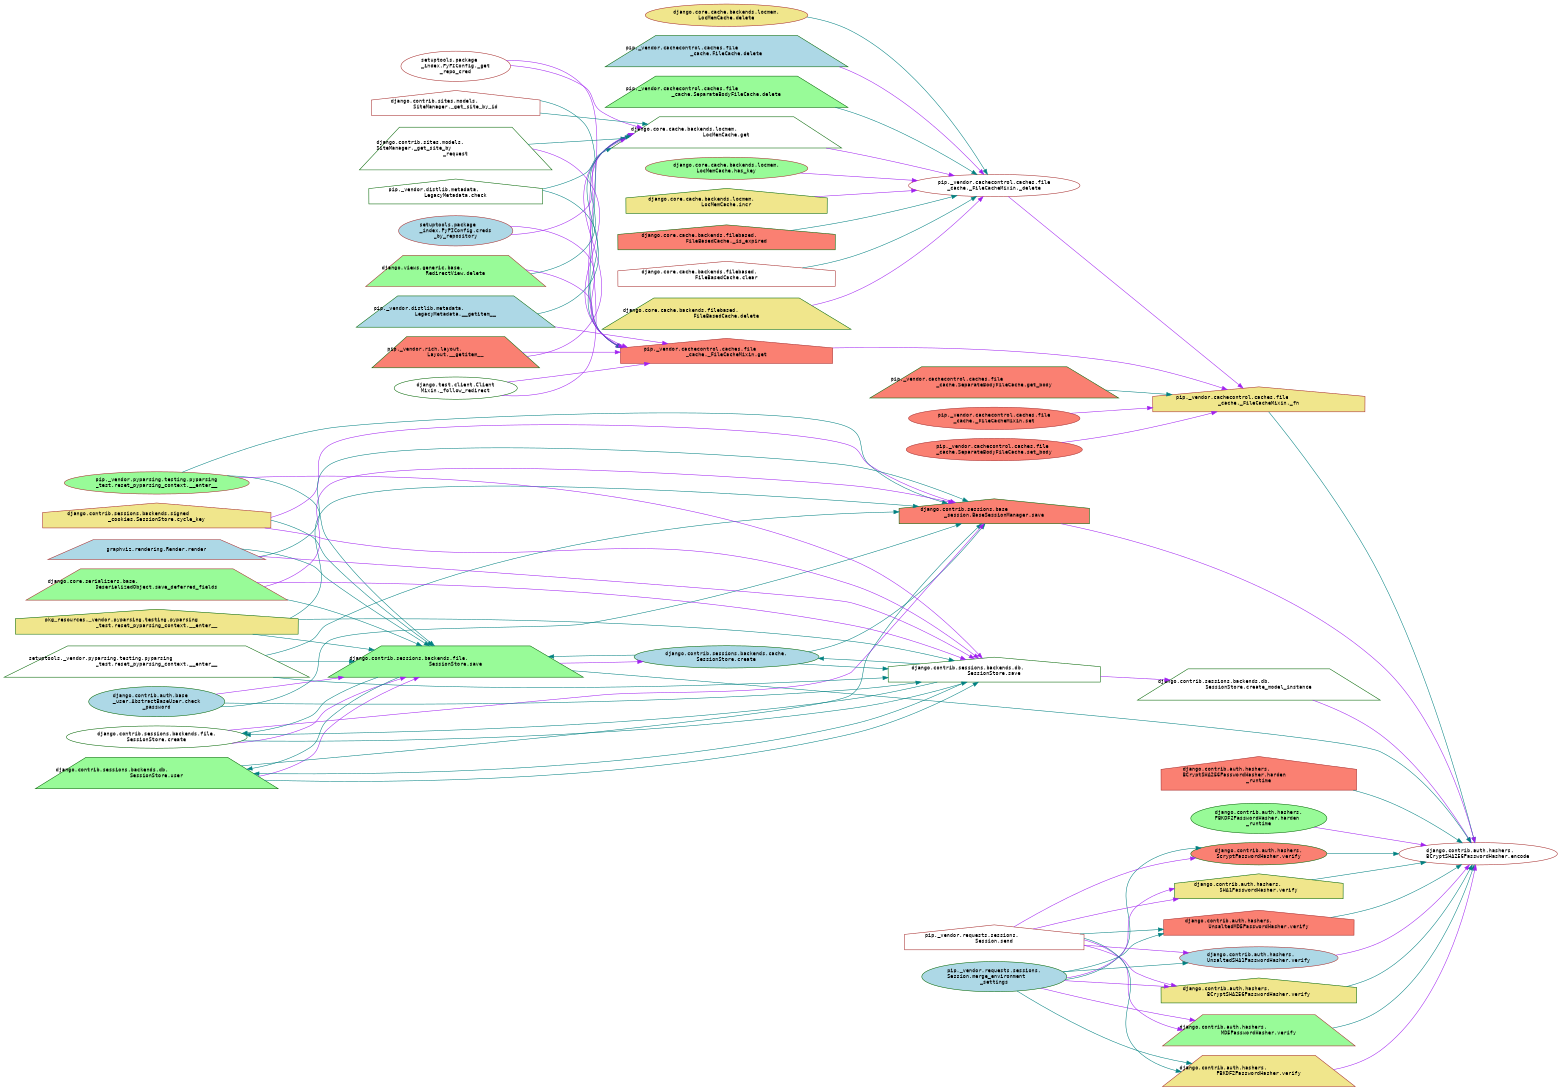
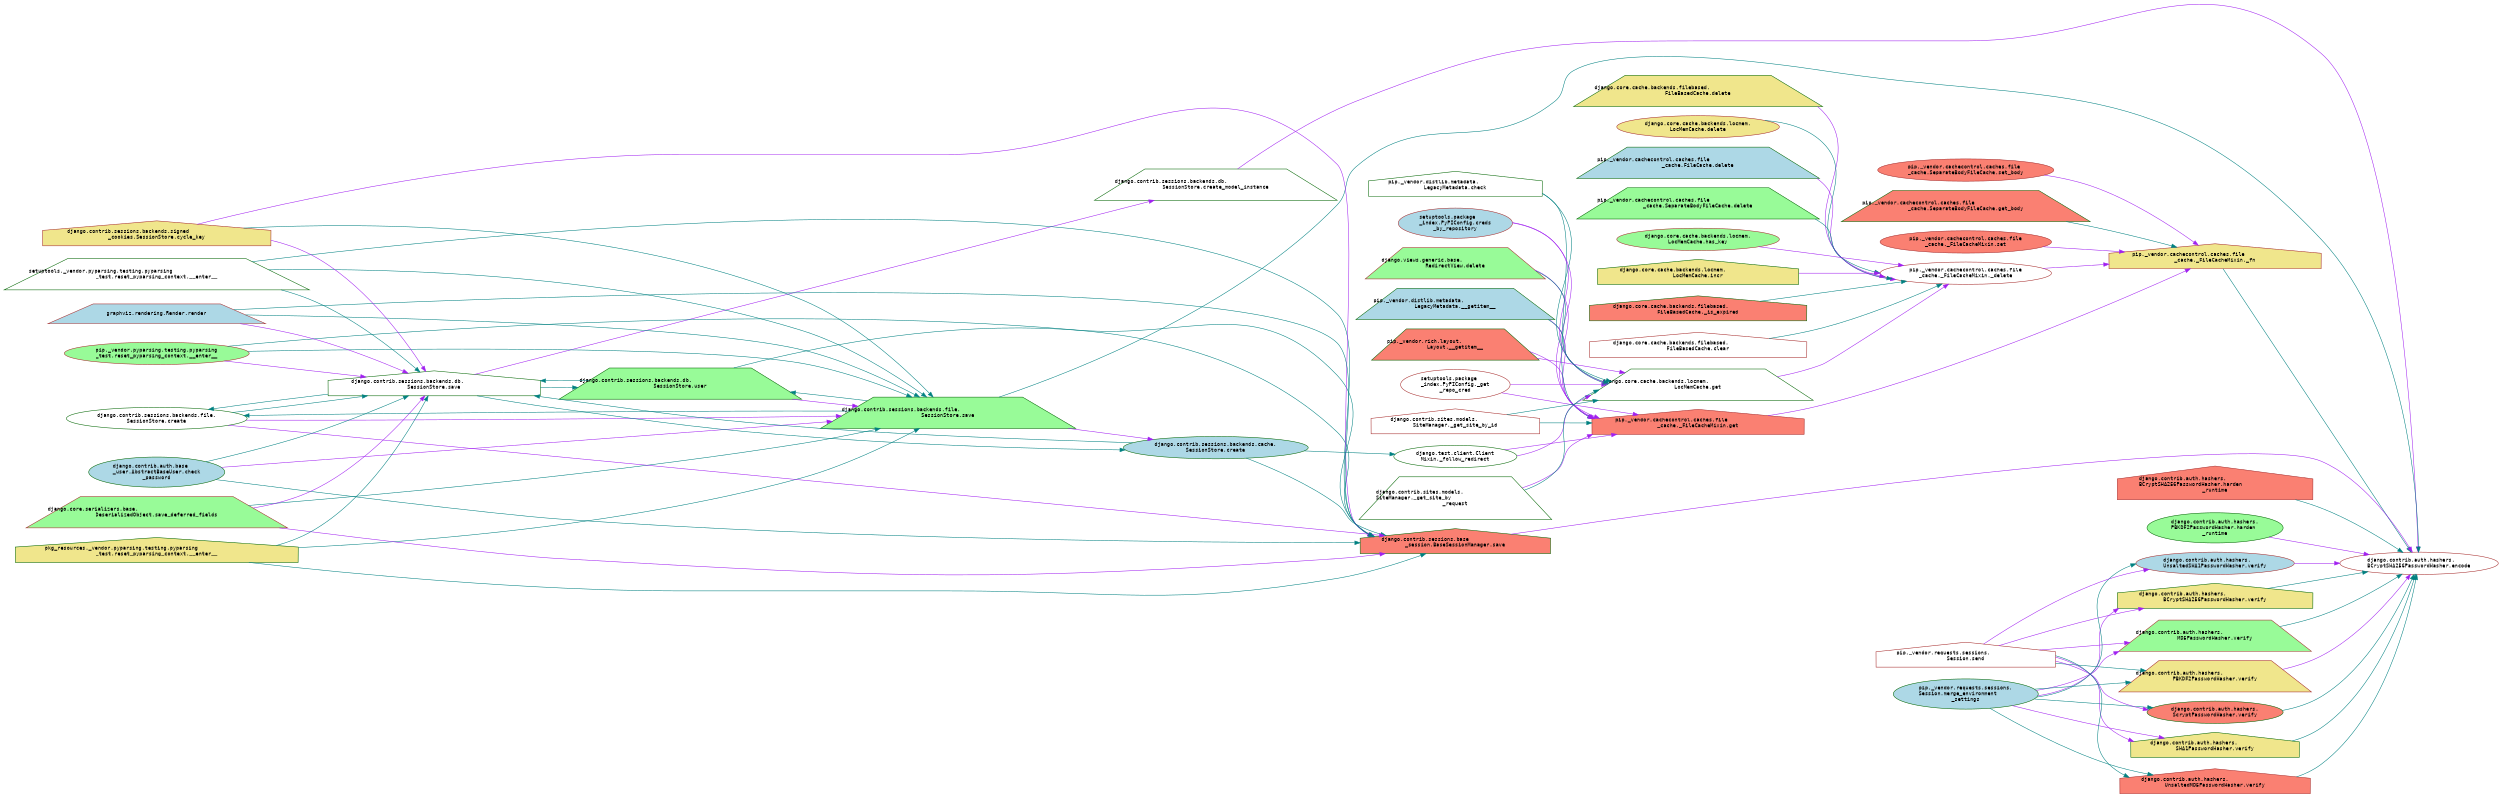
(595, 656) -> (1354, 453)
